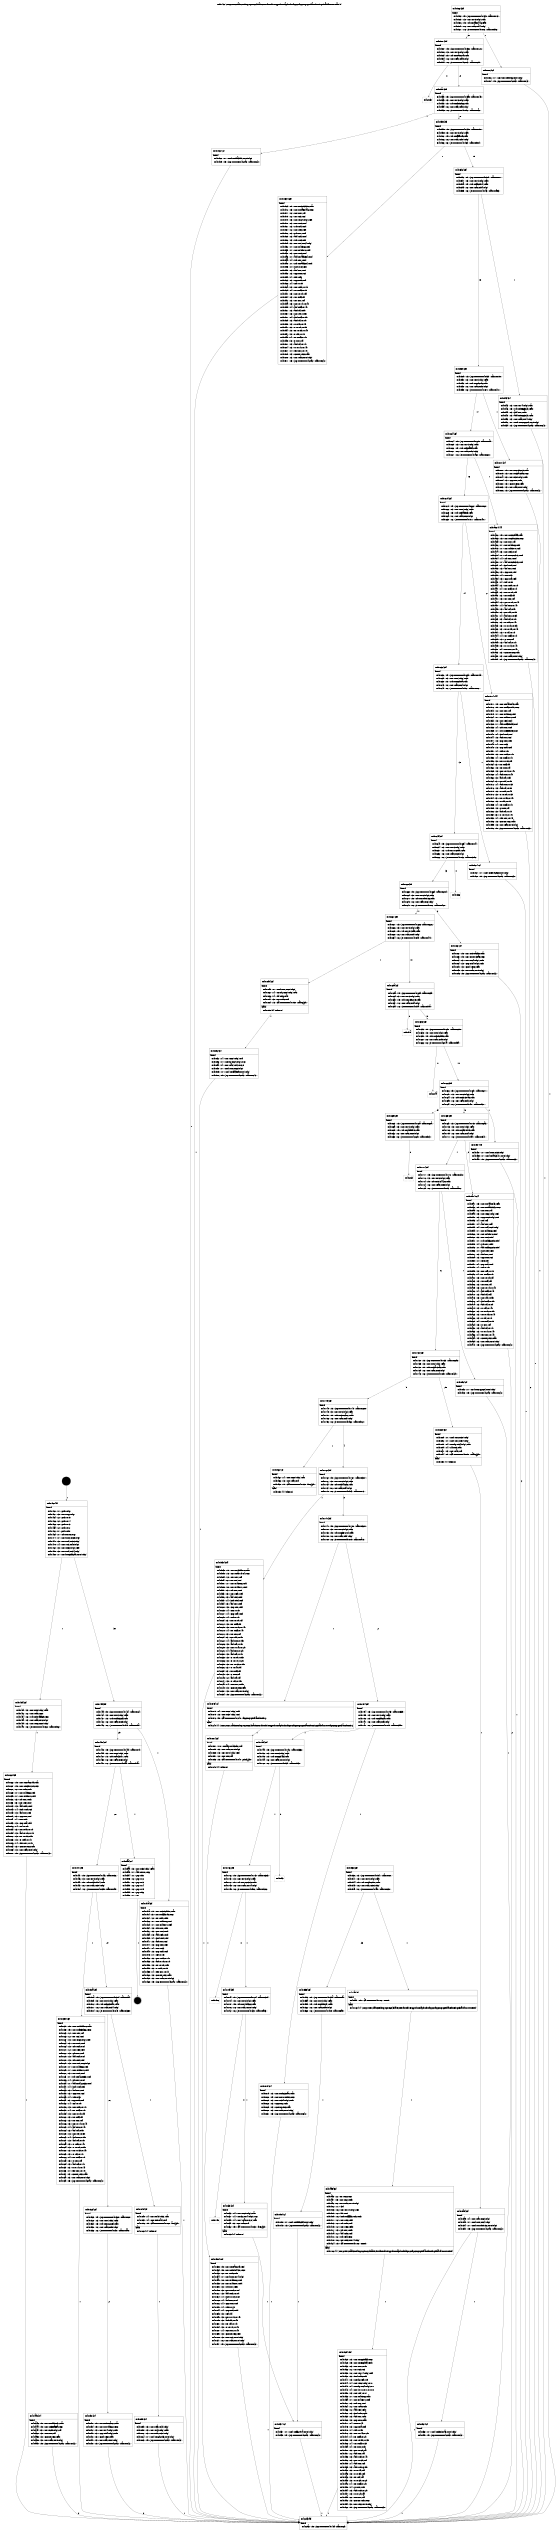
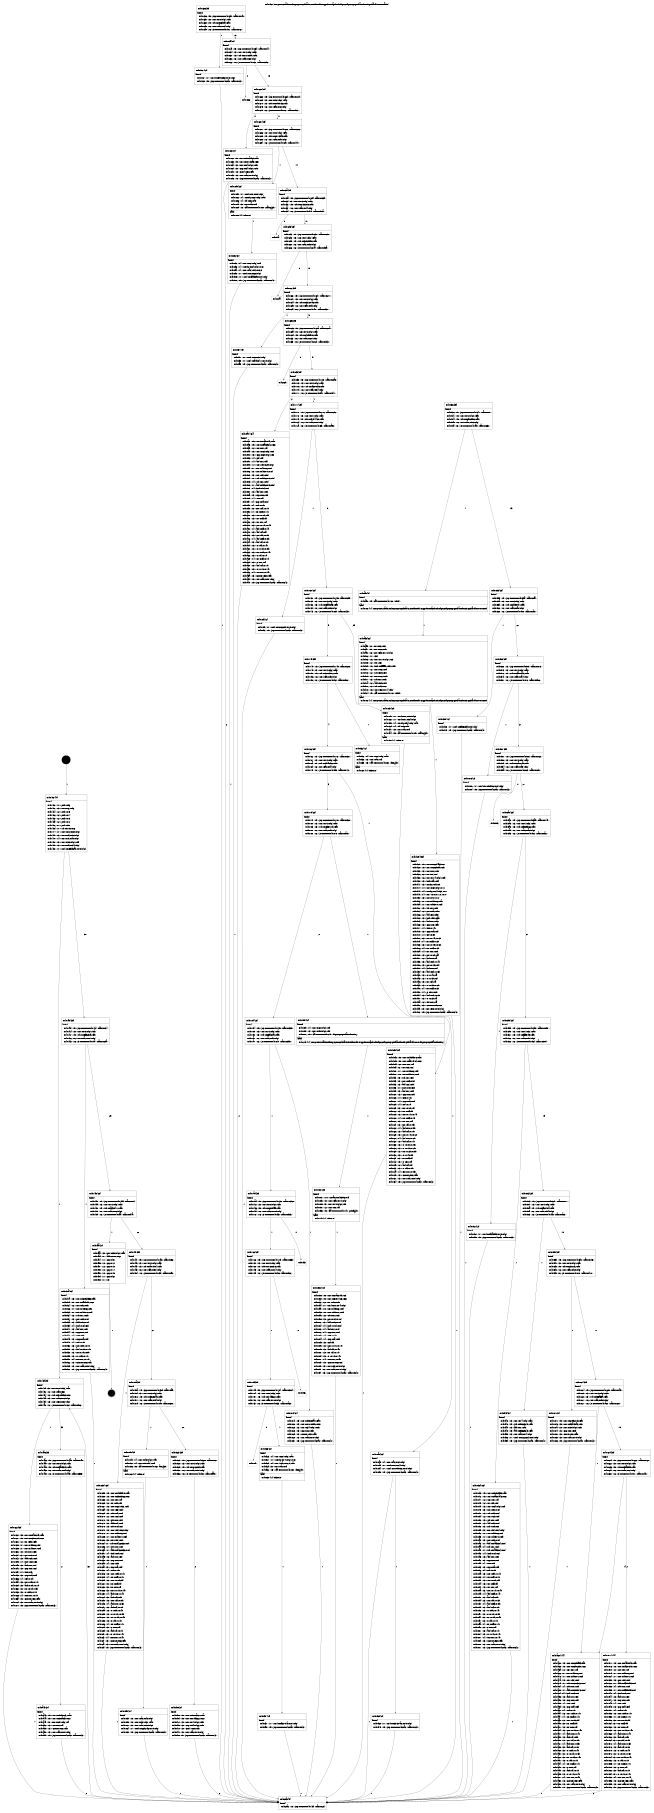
(461, 593) -> (614, 1565)
none -> (516, 635)
(464, 1110) -> (311, 357)
none -> (61, 1463)
none -> (88, 1694)
(298, 2325) -> (460, 1328)
